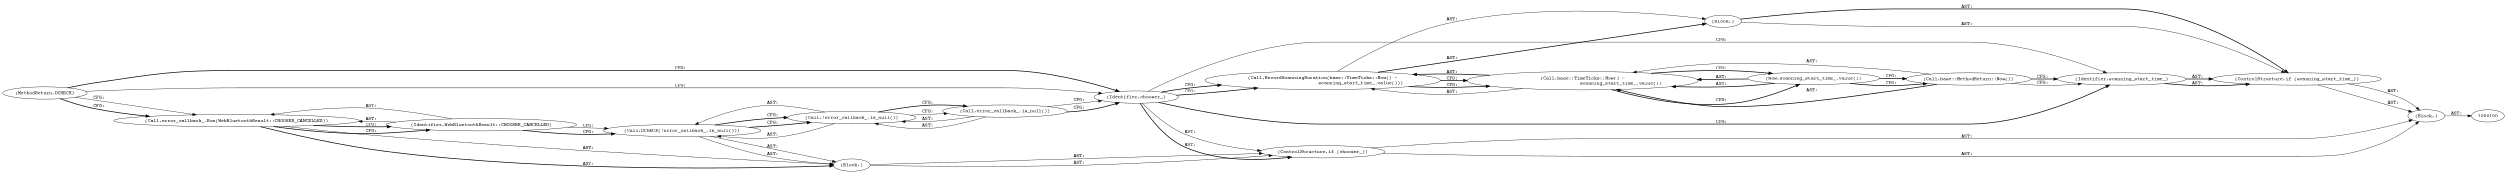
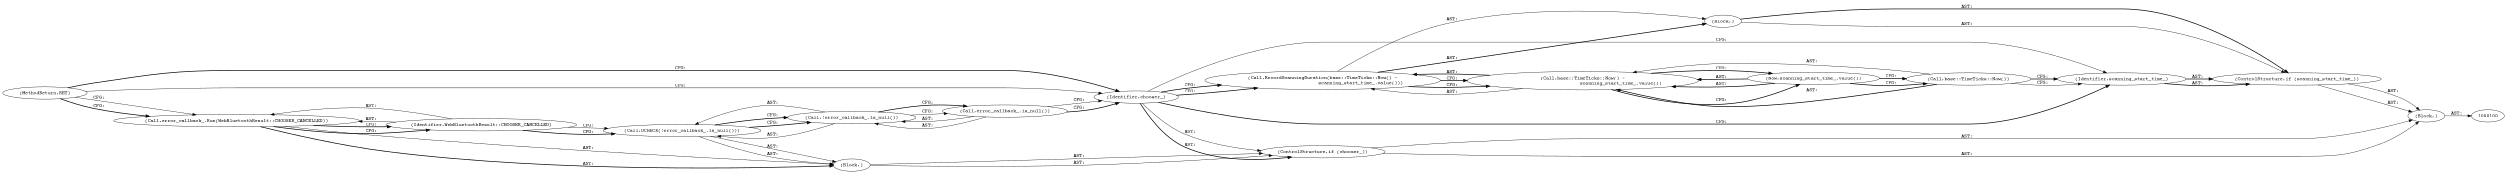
(1968, 79) -> (1968, 79)
(45, 93) -> (45, 93)
